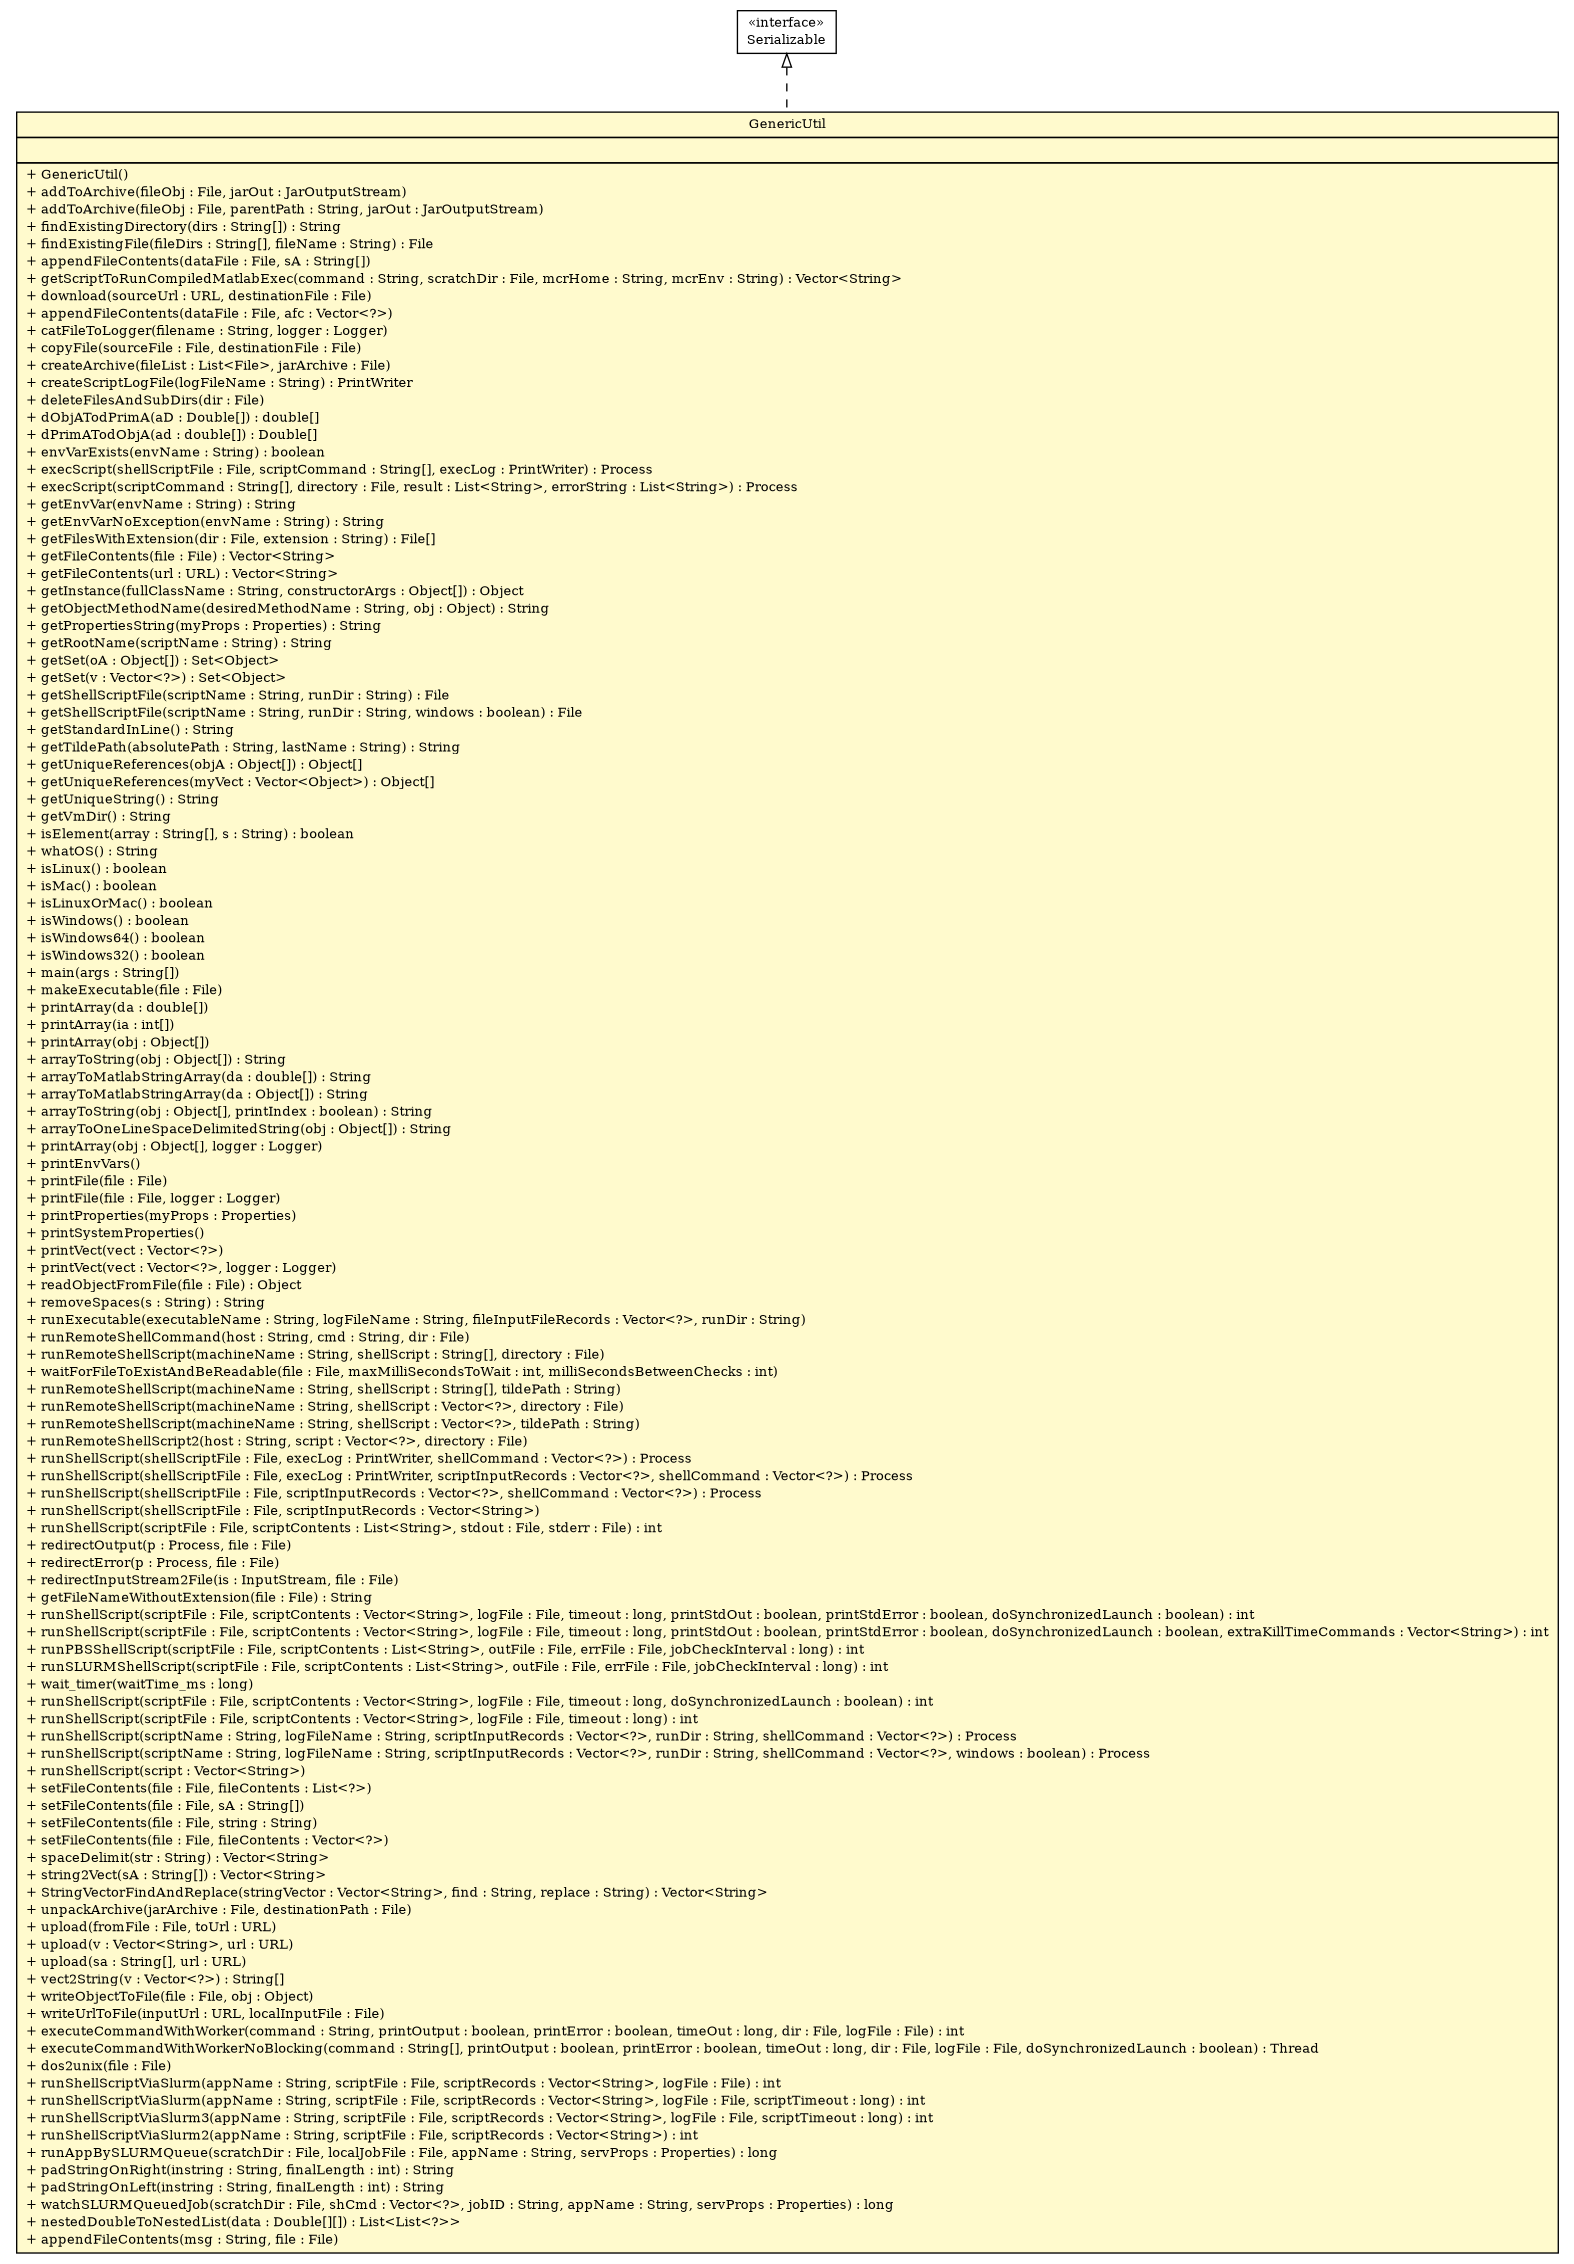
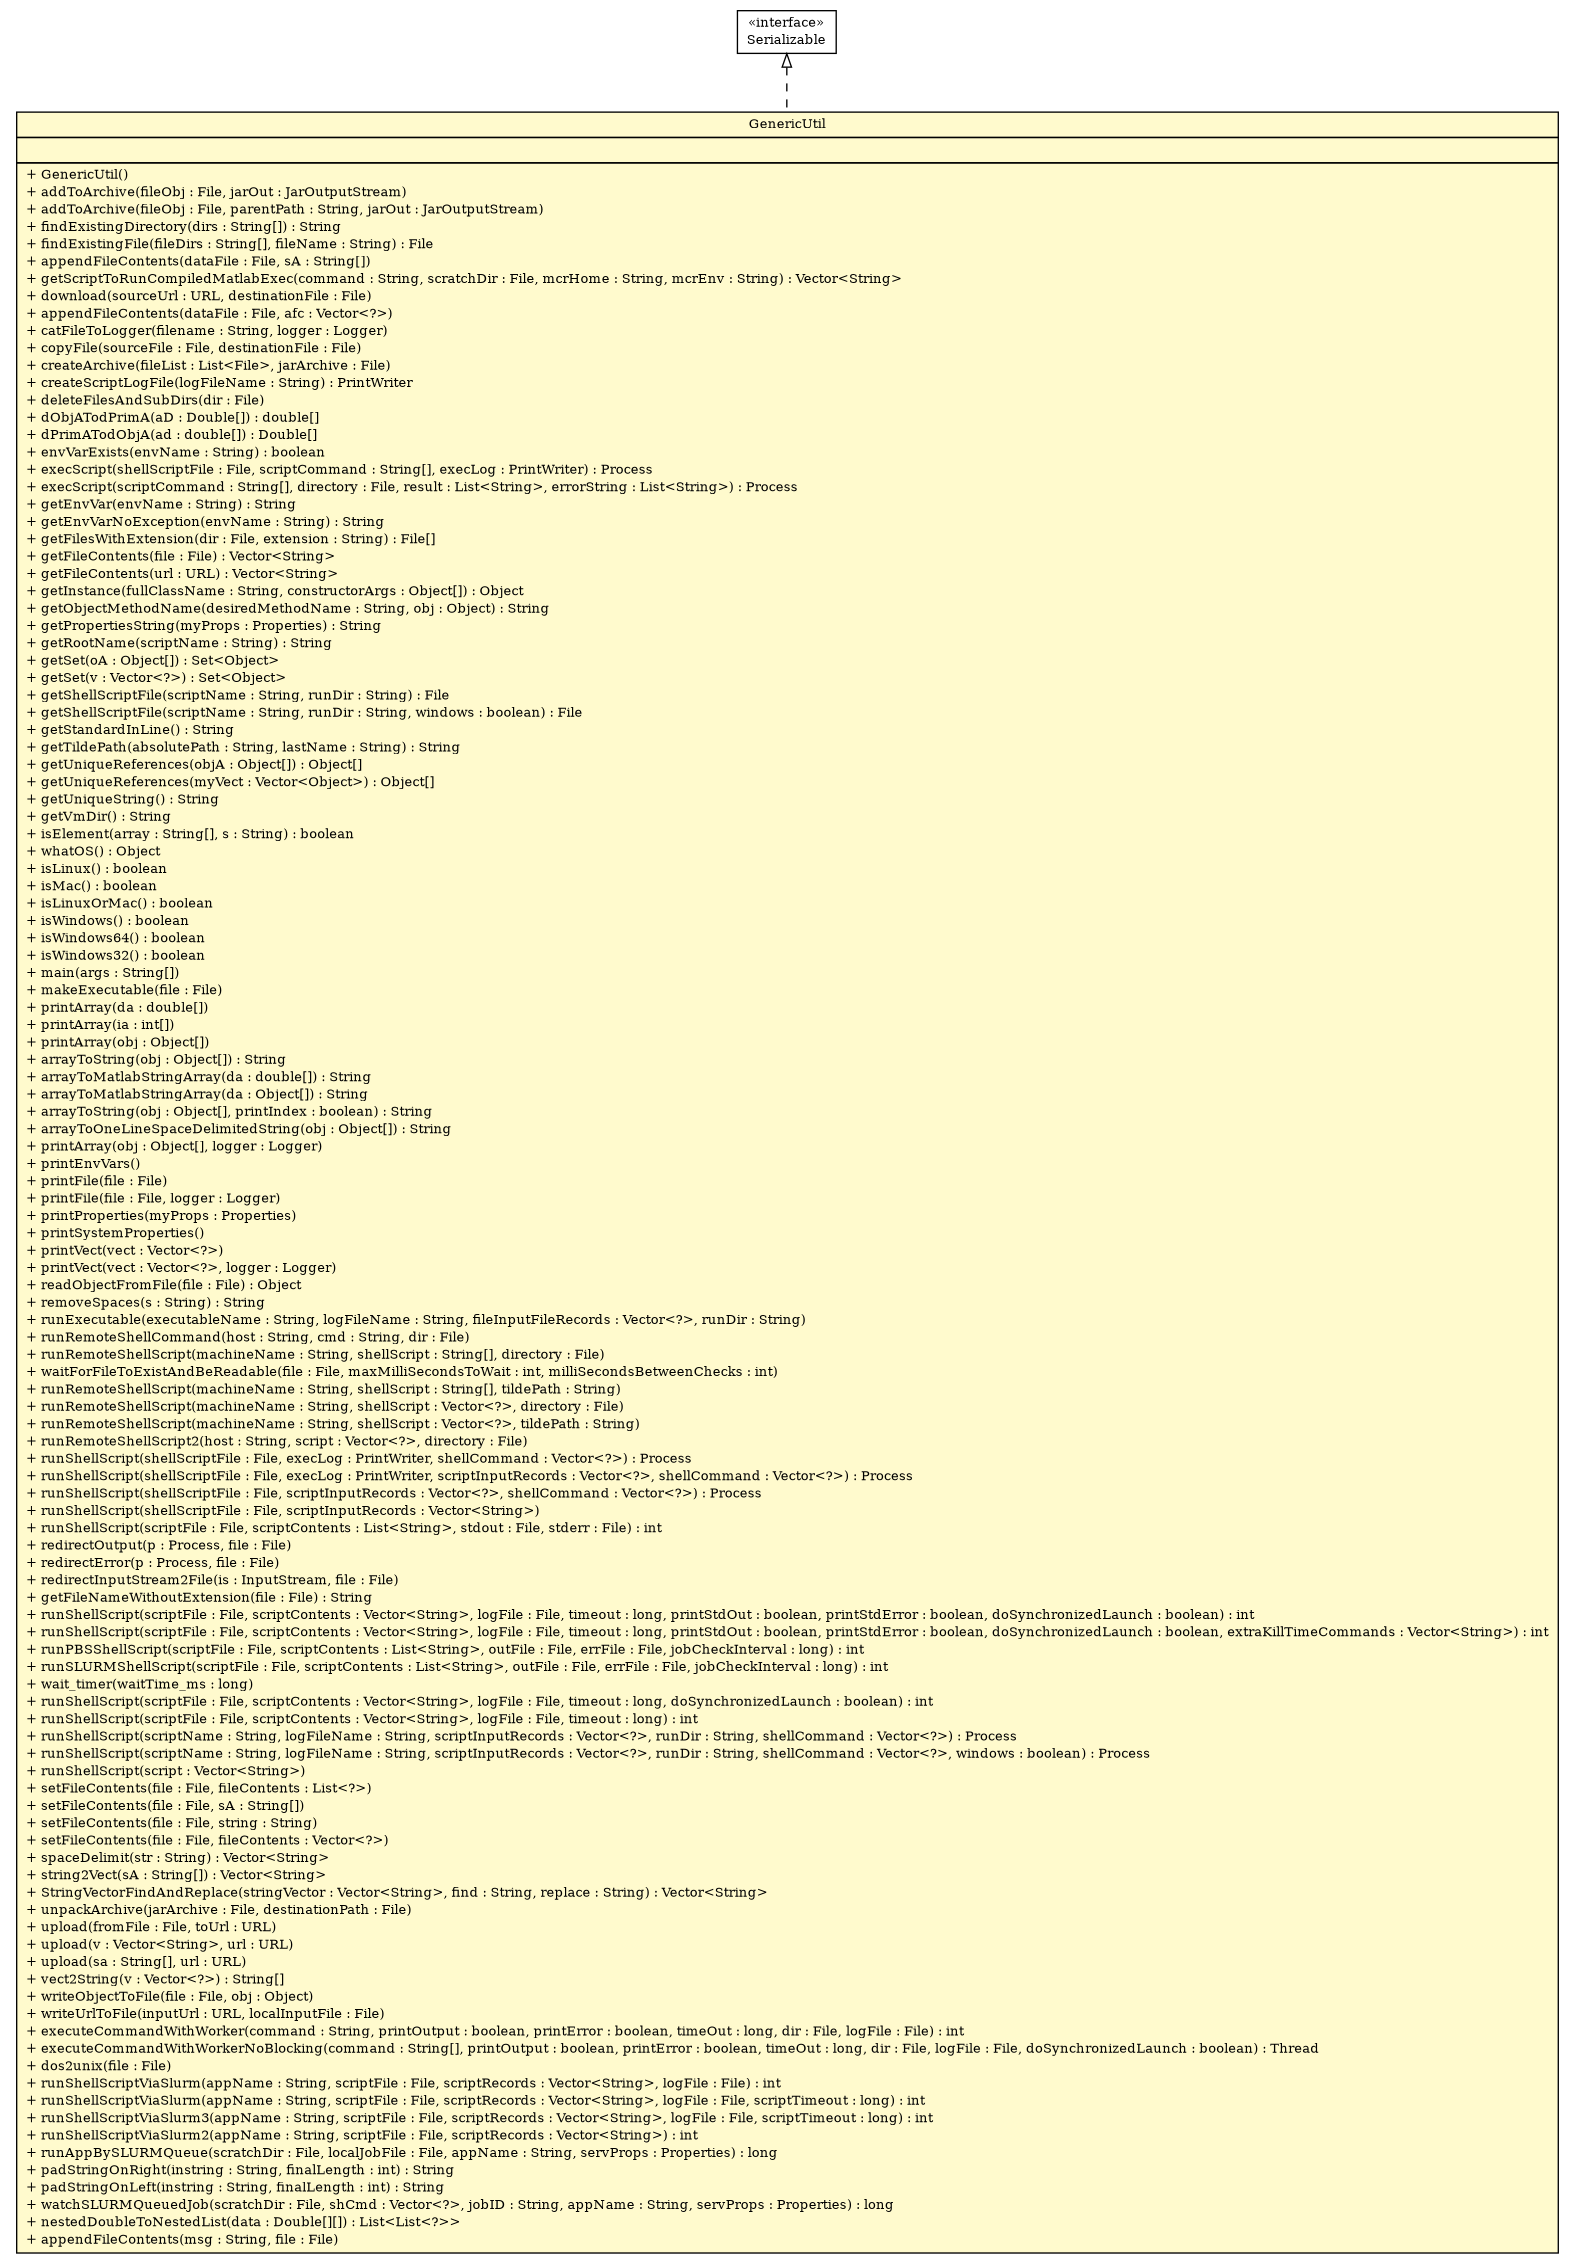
(93, 852) -> (93, 852)
